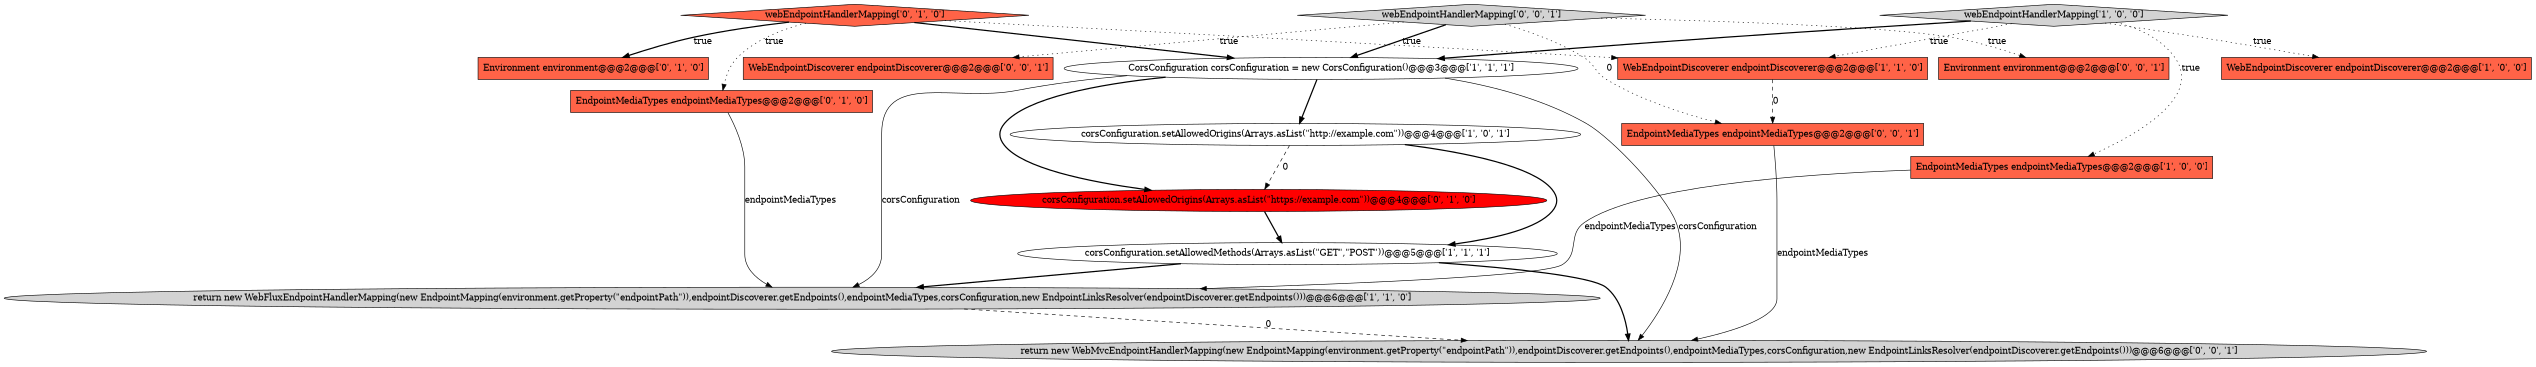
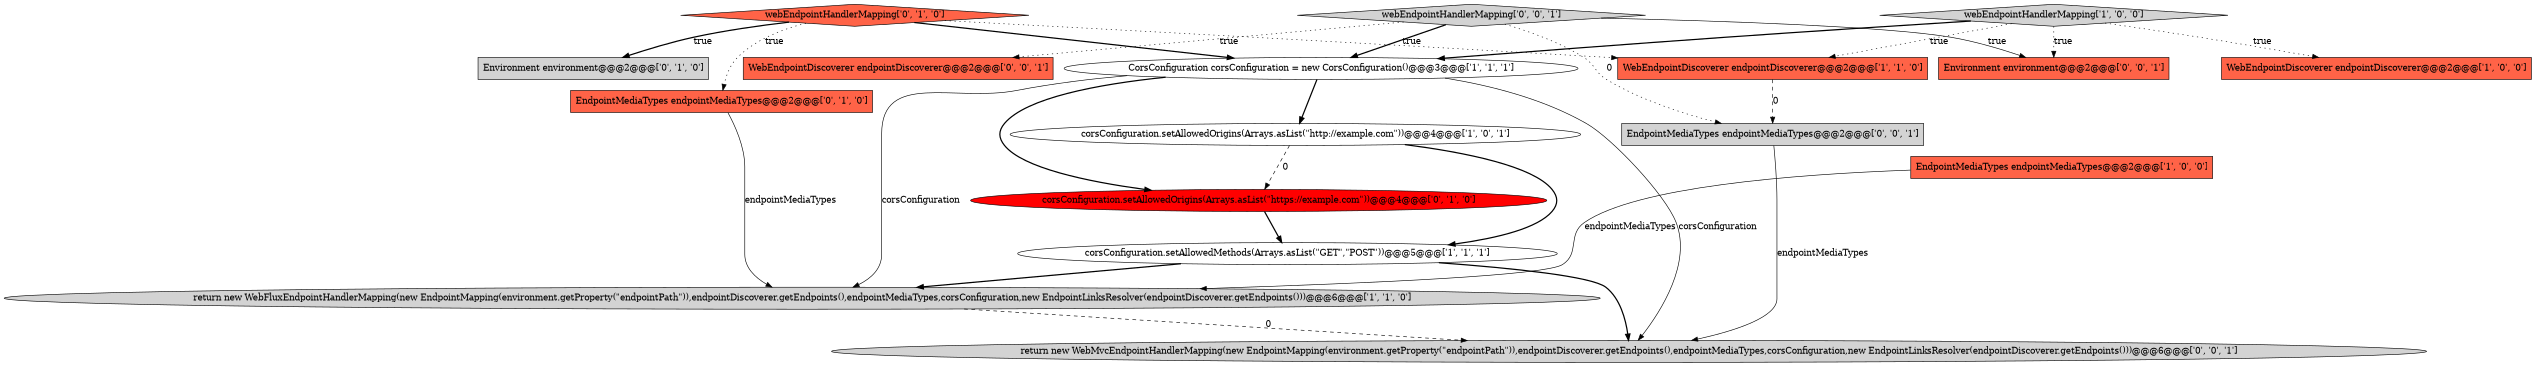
(1812, 25) -> (1812, 25)
(593, 68) -> (593, 68)
(2178, 92) -> (2054, 39)
(1773, 134) -> (1773, 134)
